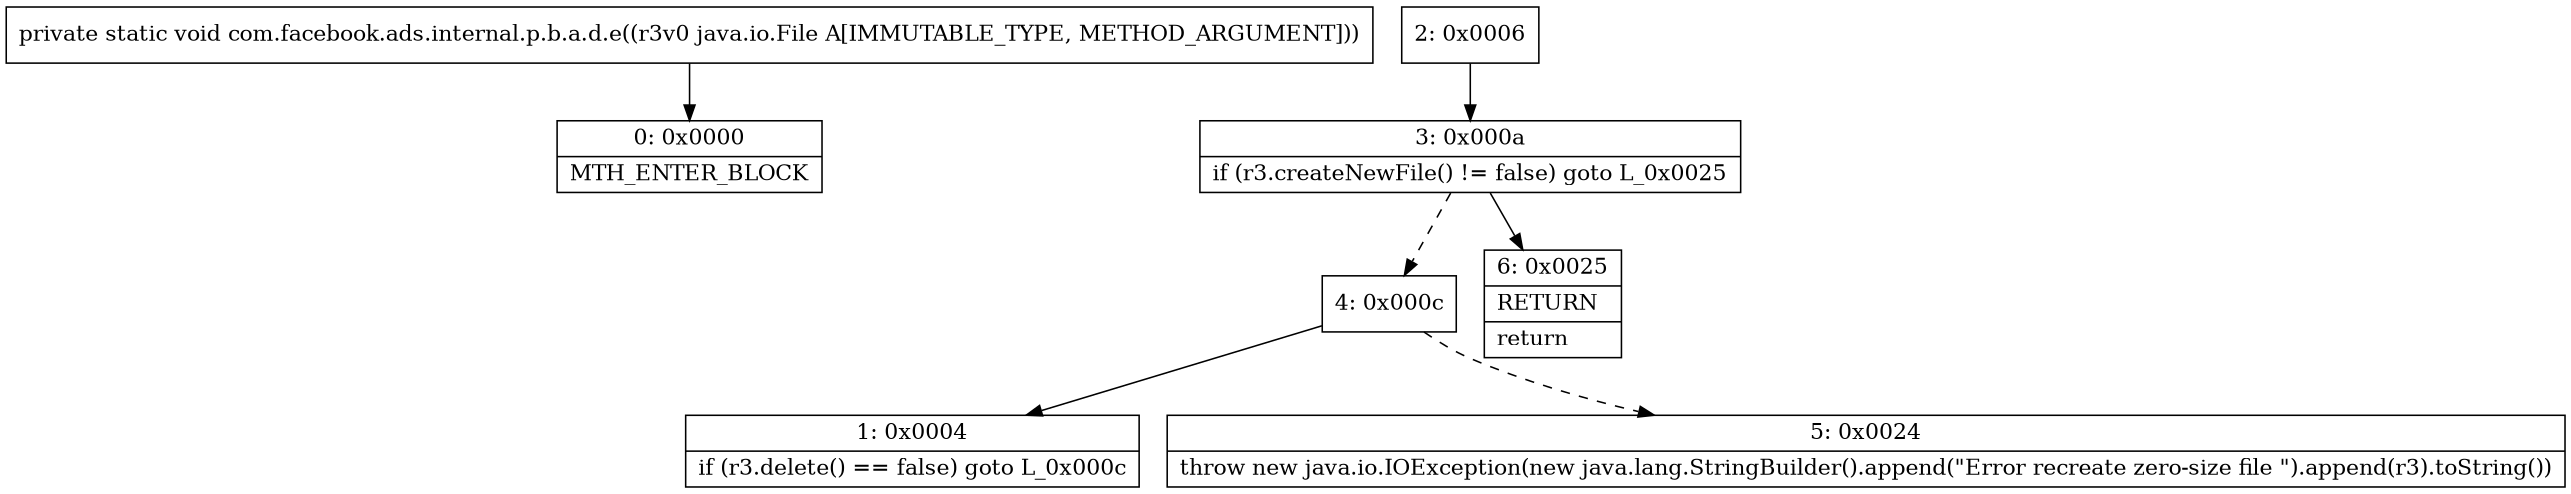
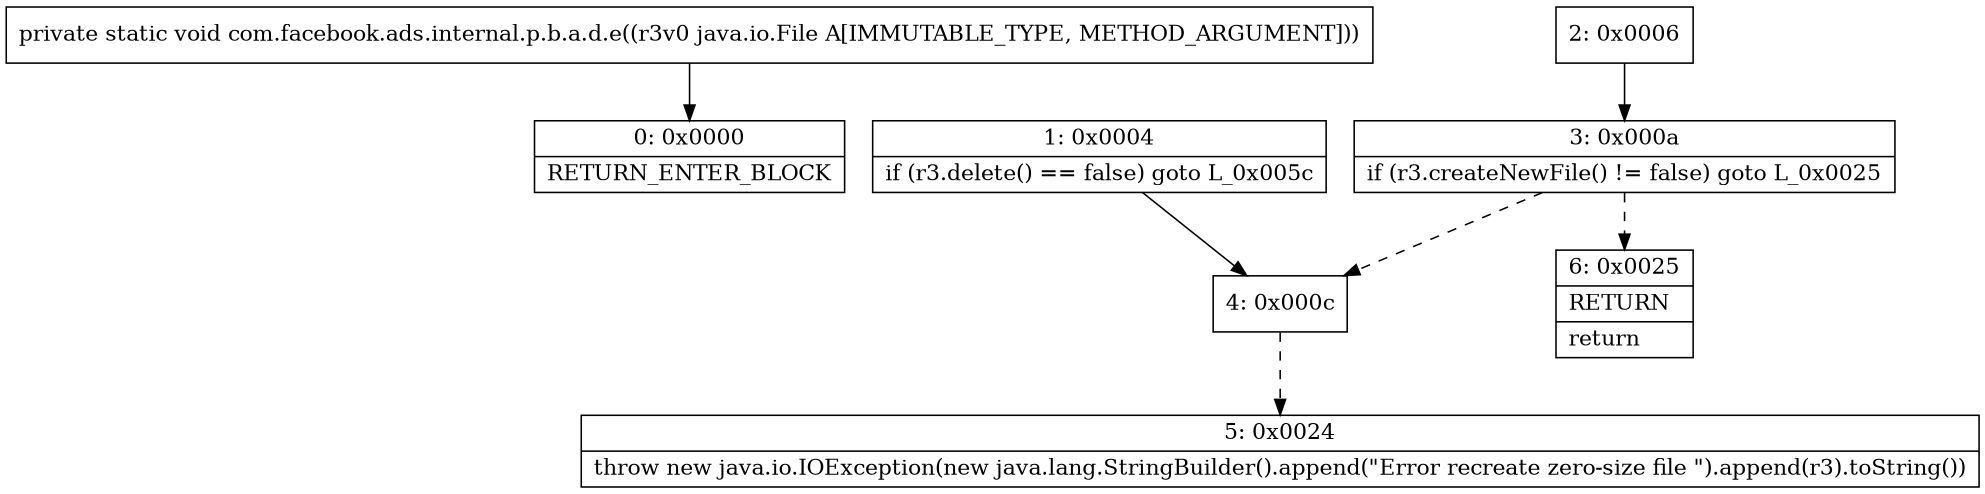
(690, 174) -> (690, 174)
(1503, 214) -> (1625, 213)
(1182, 368) -> (1189, 229)
(912, 468) -> (1099, 174)
